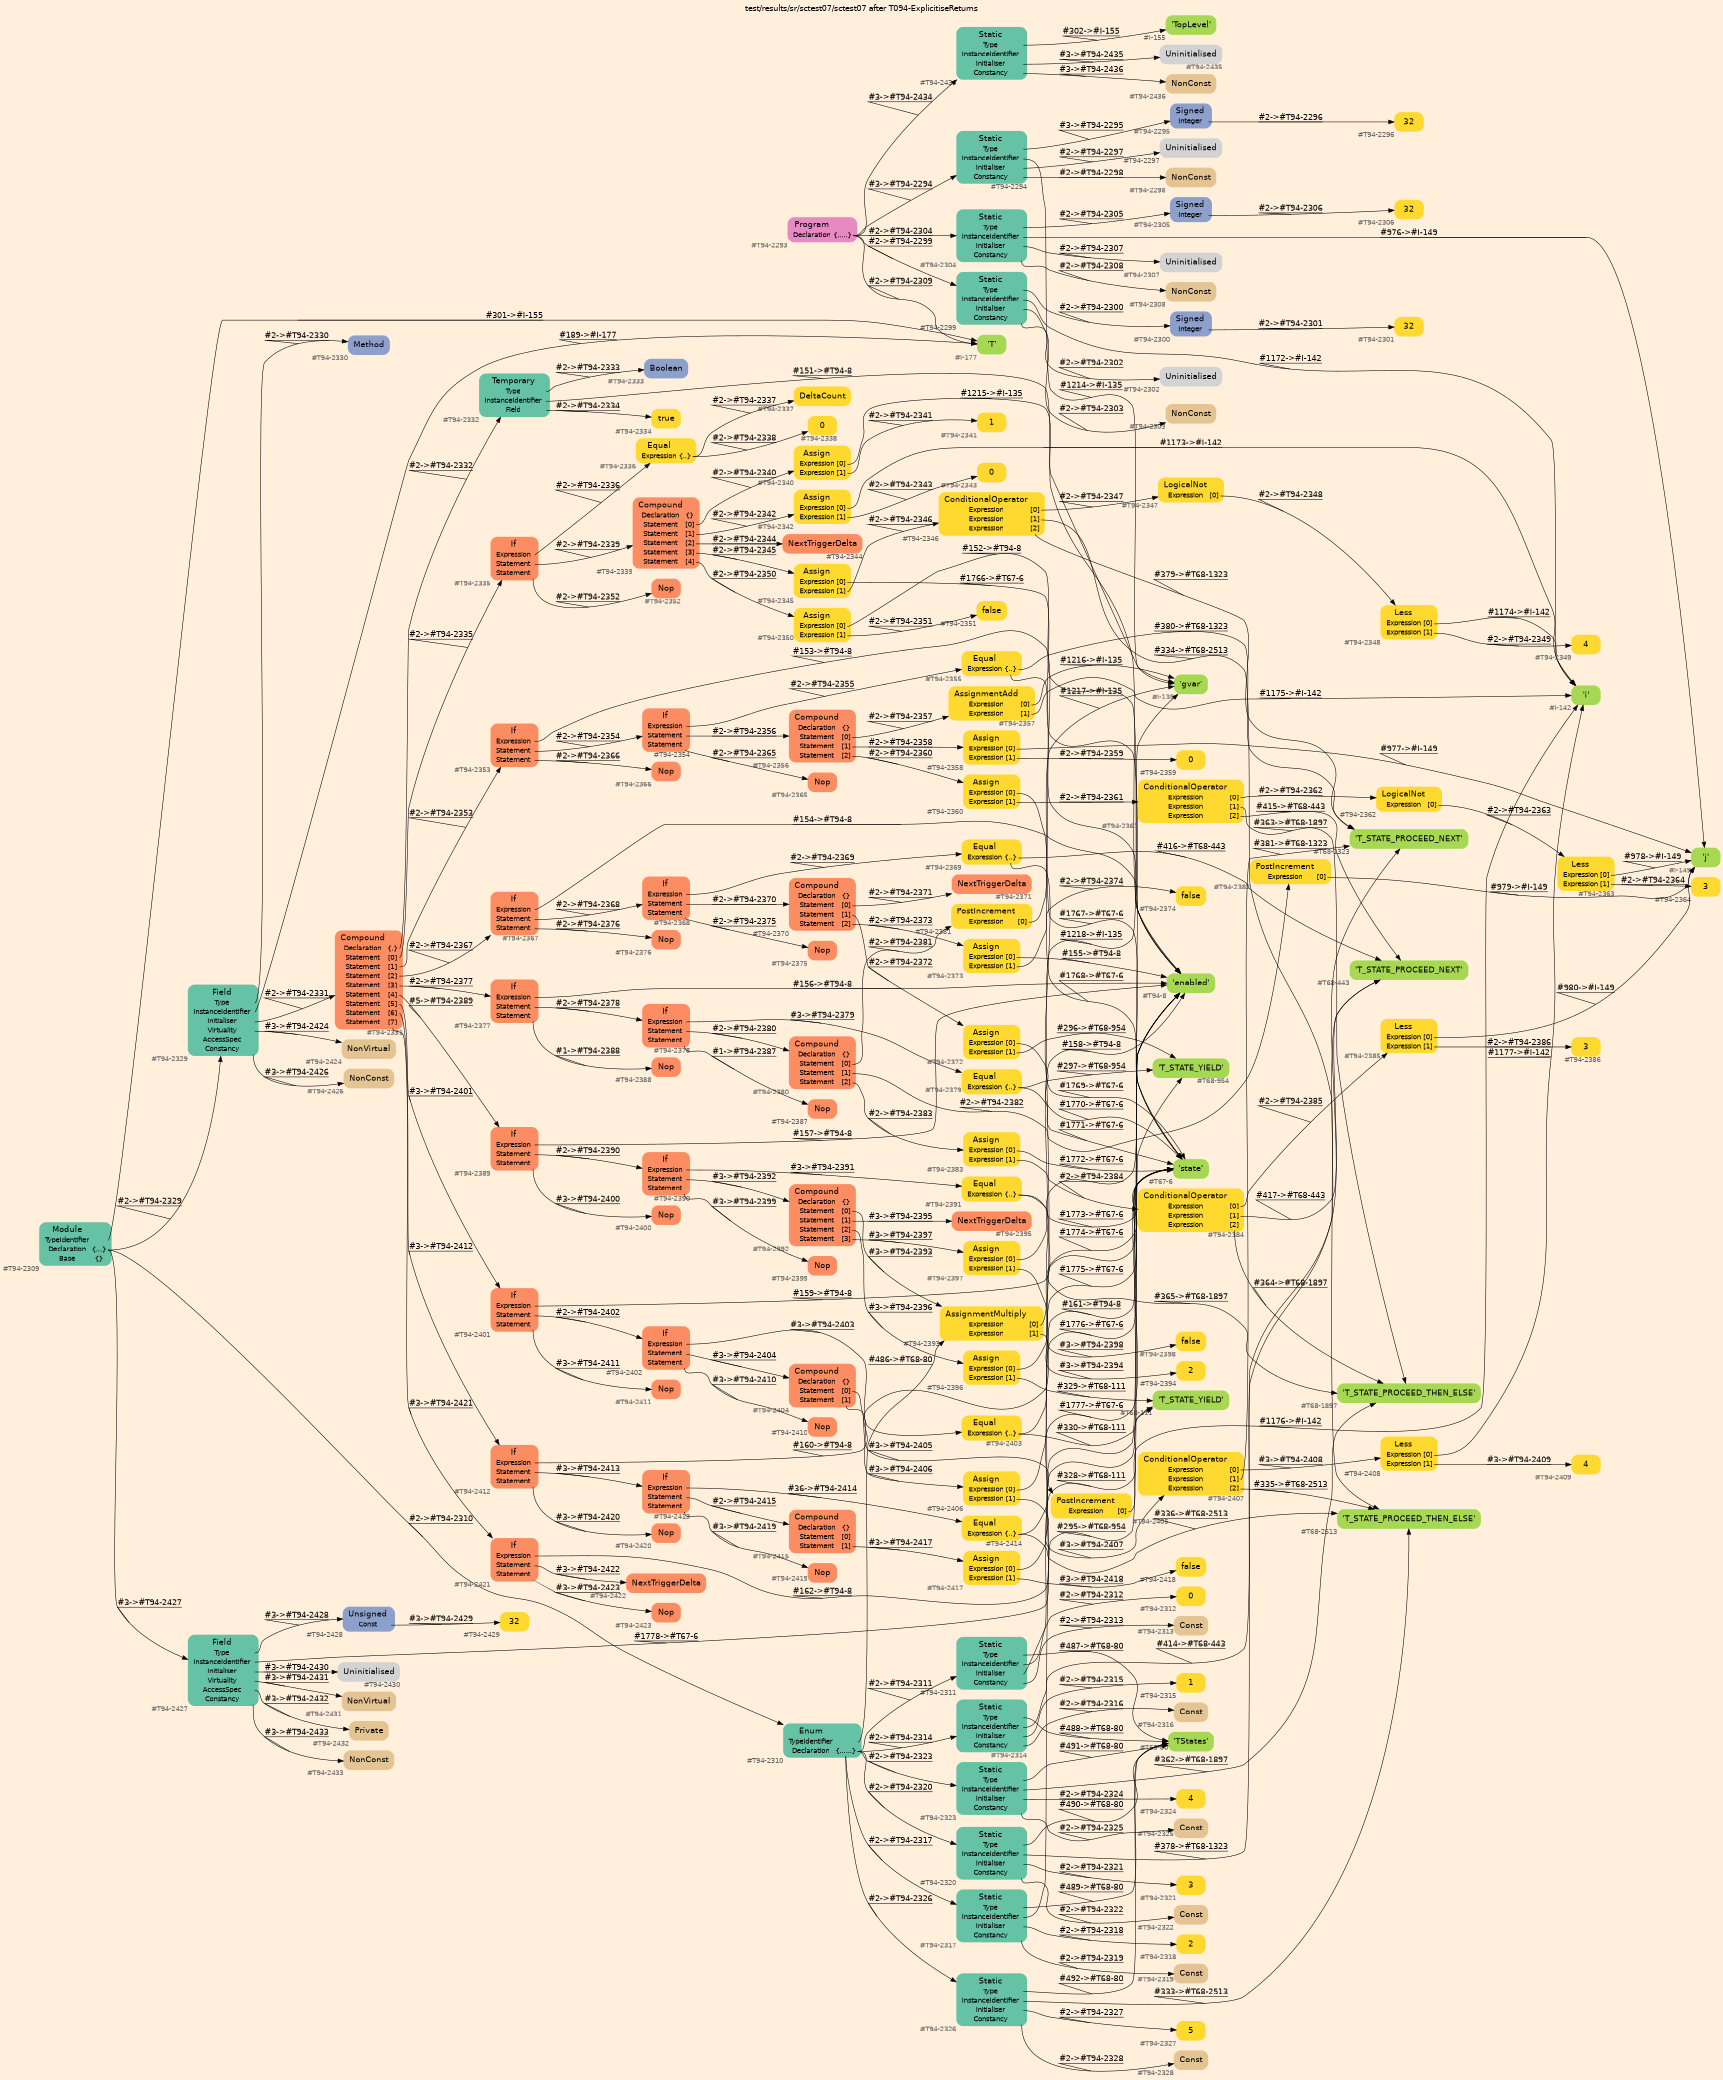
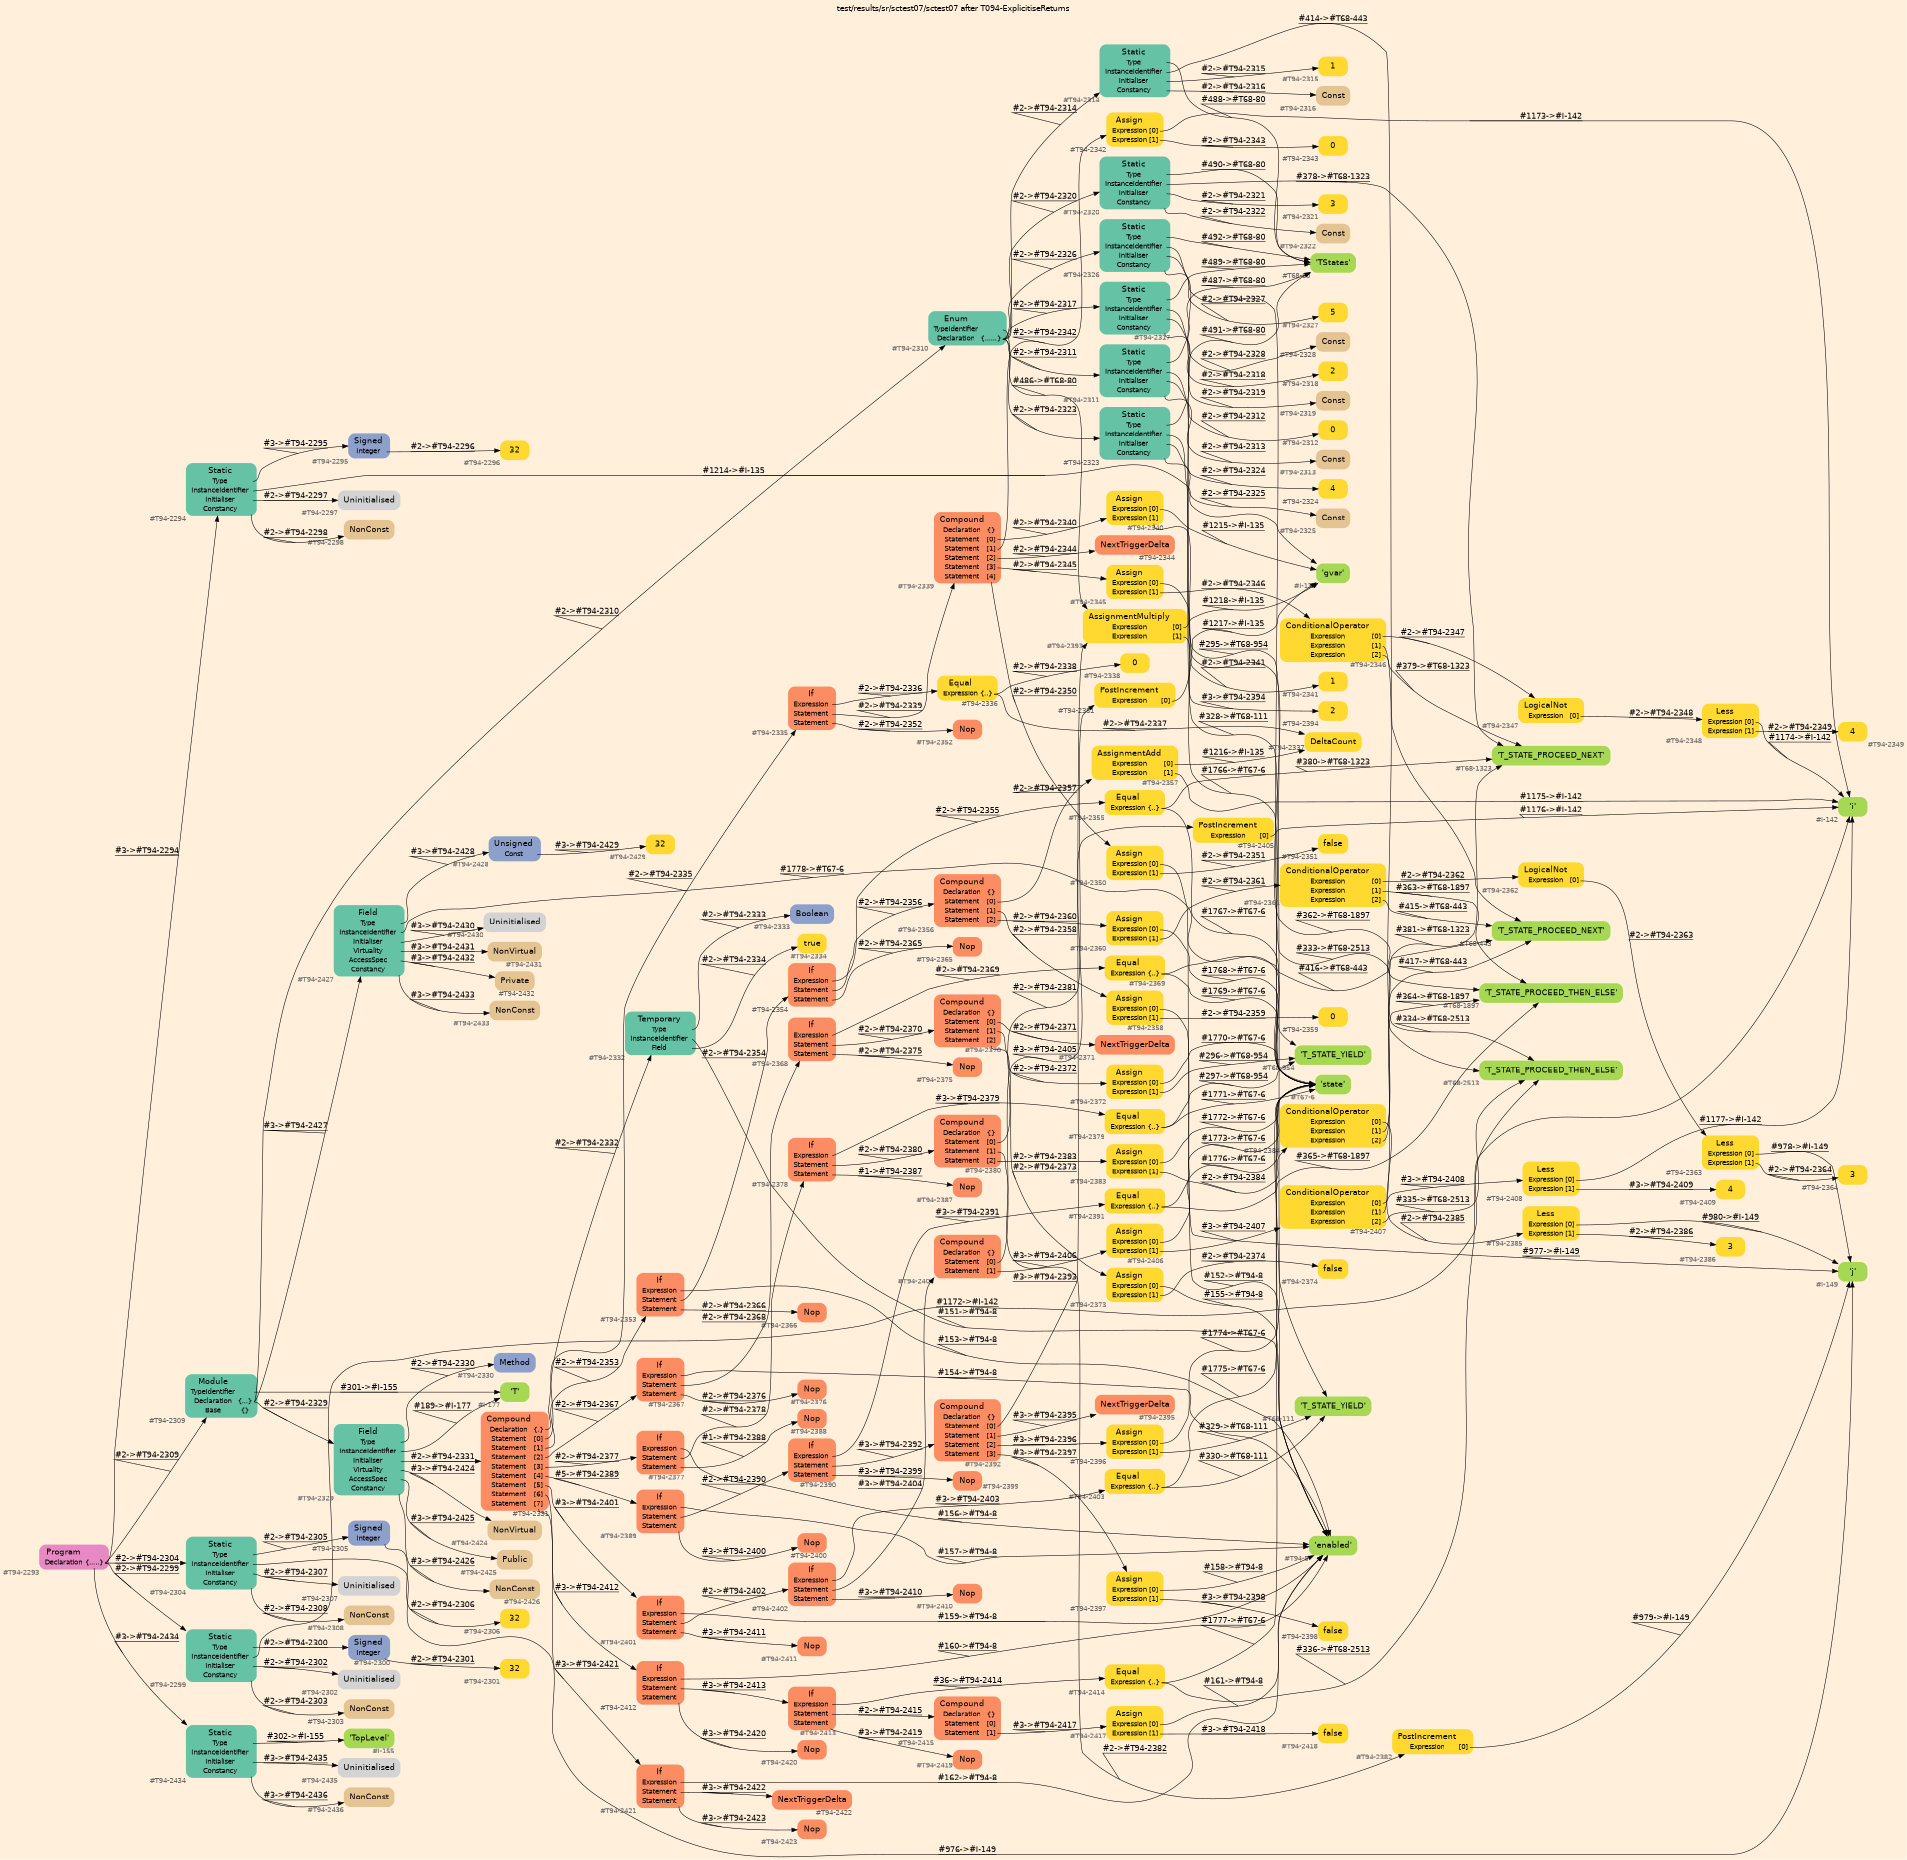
(899, 299) -> (155, 1494)
(1091, 666) -> (1237, 762)
none -> (515, 1560)
